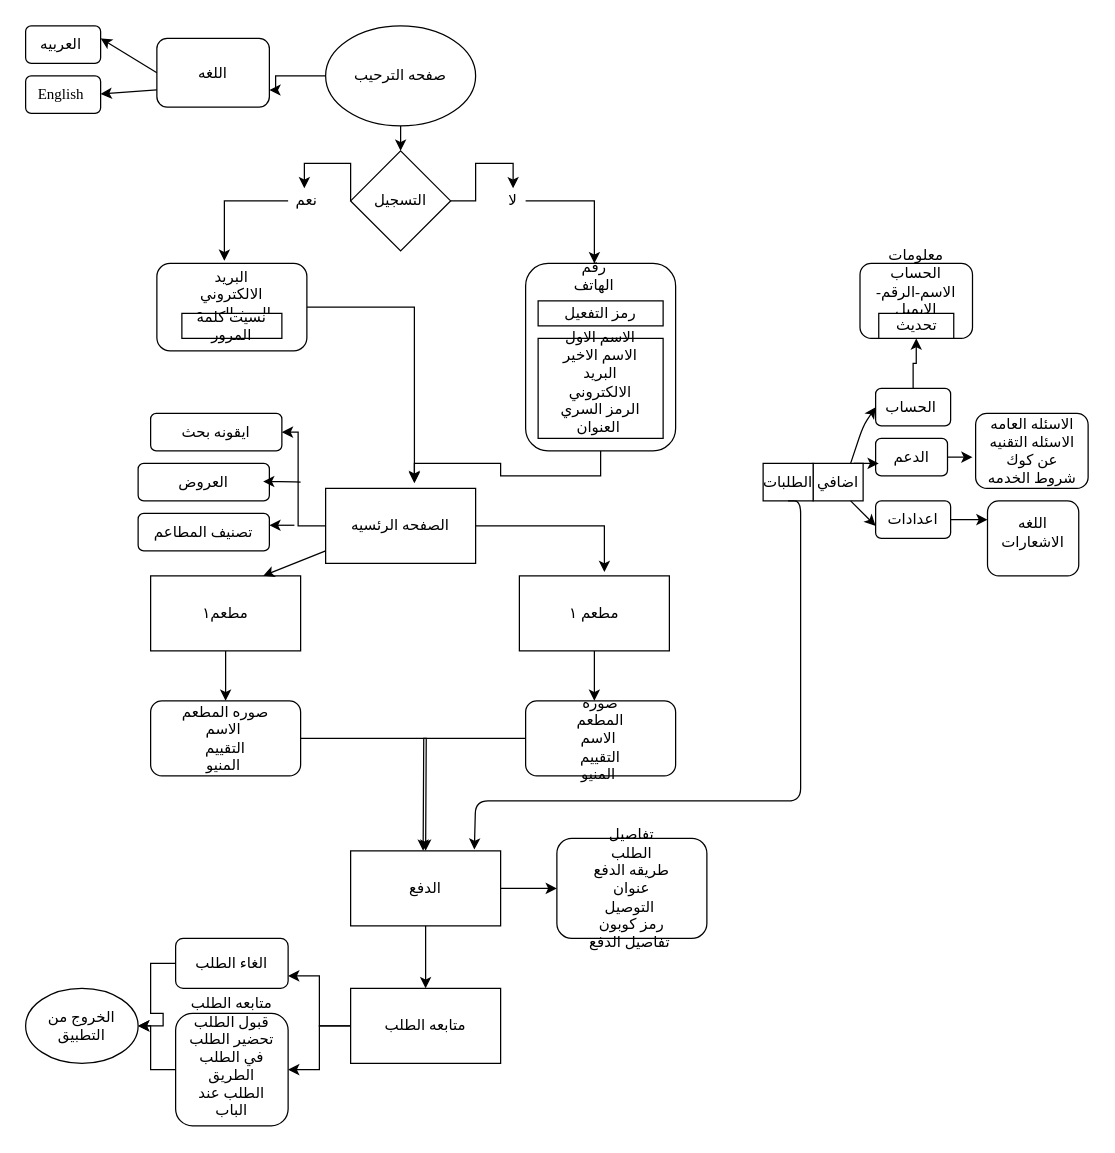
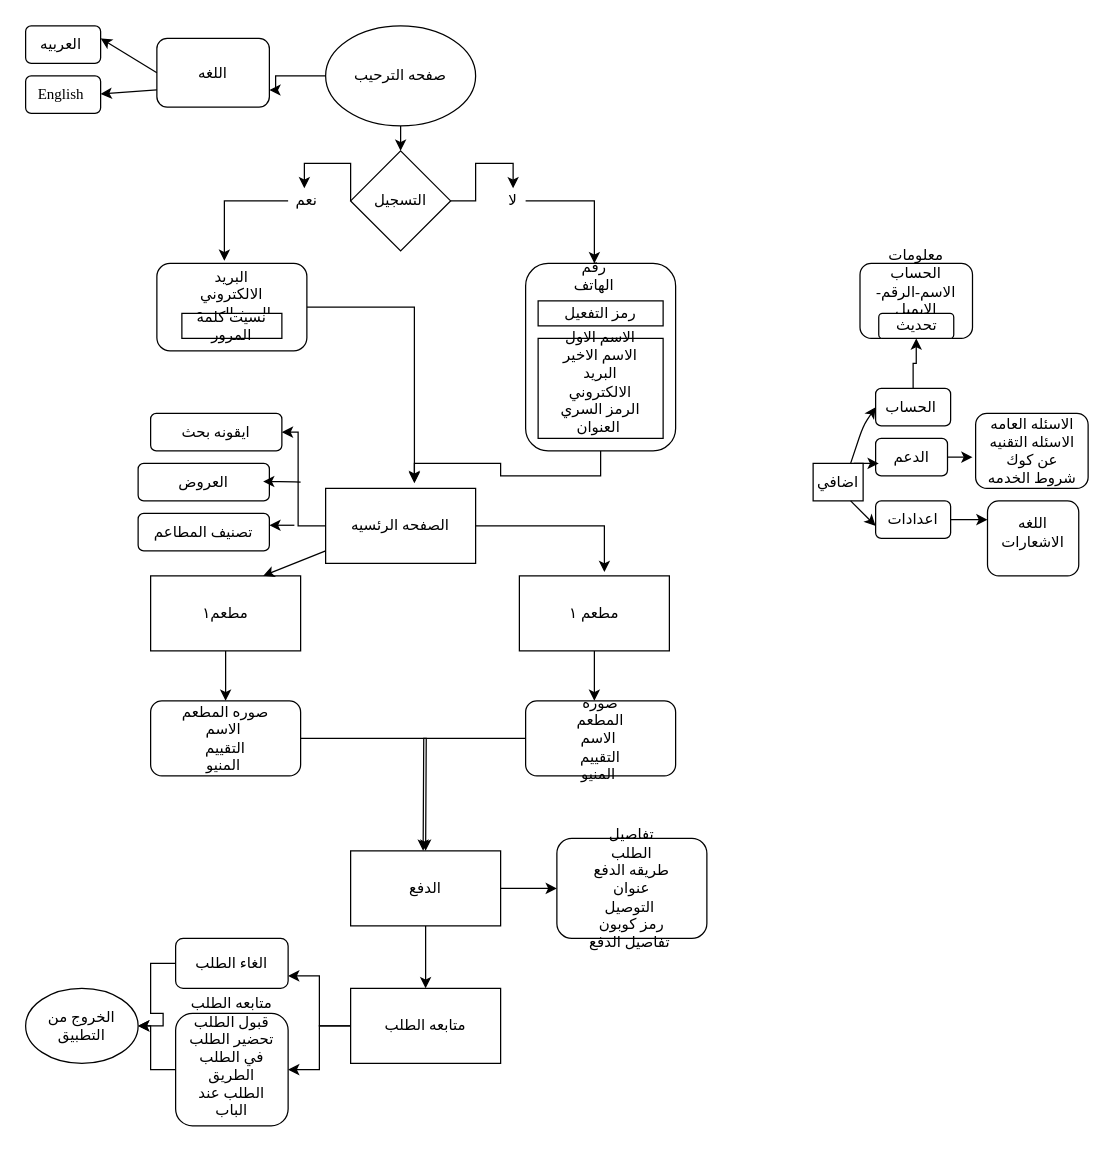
(916, 326) -> (916, 326)
(788, 482) -> none
(768, 801) -> none
